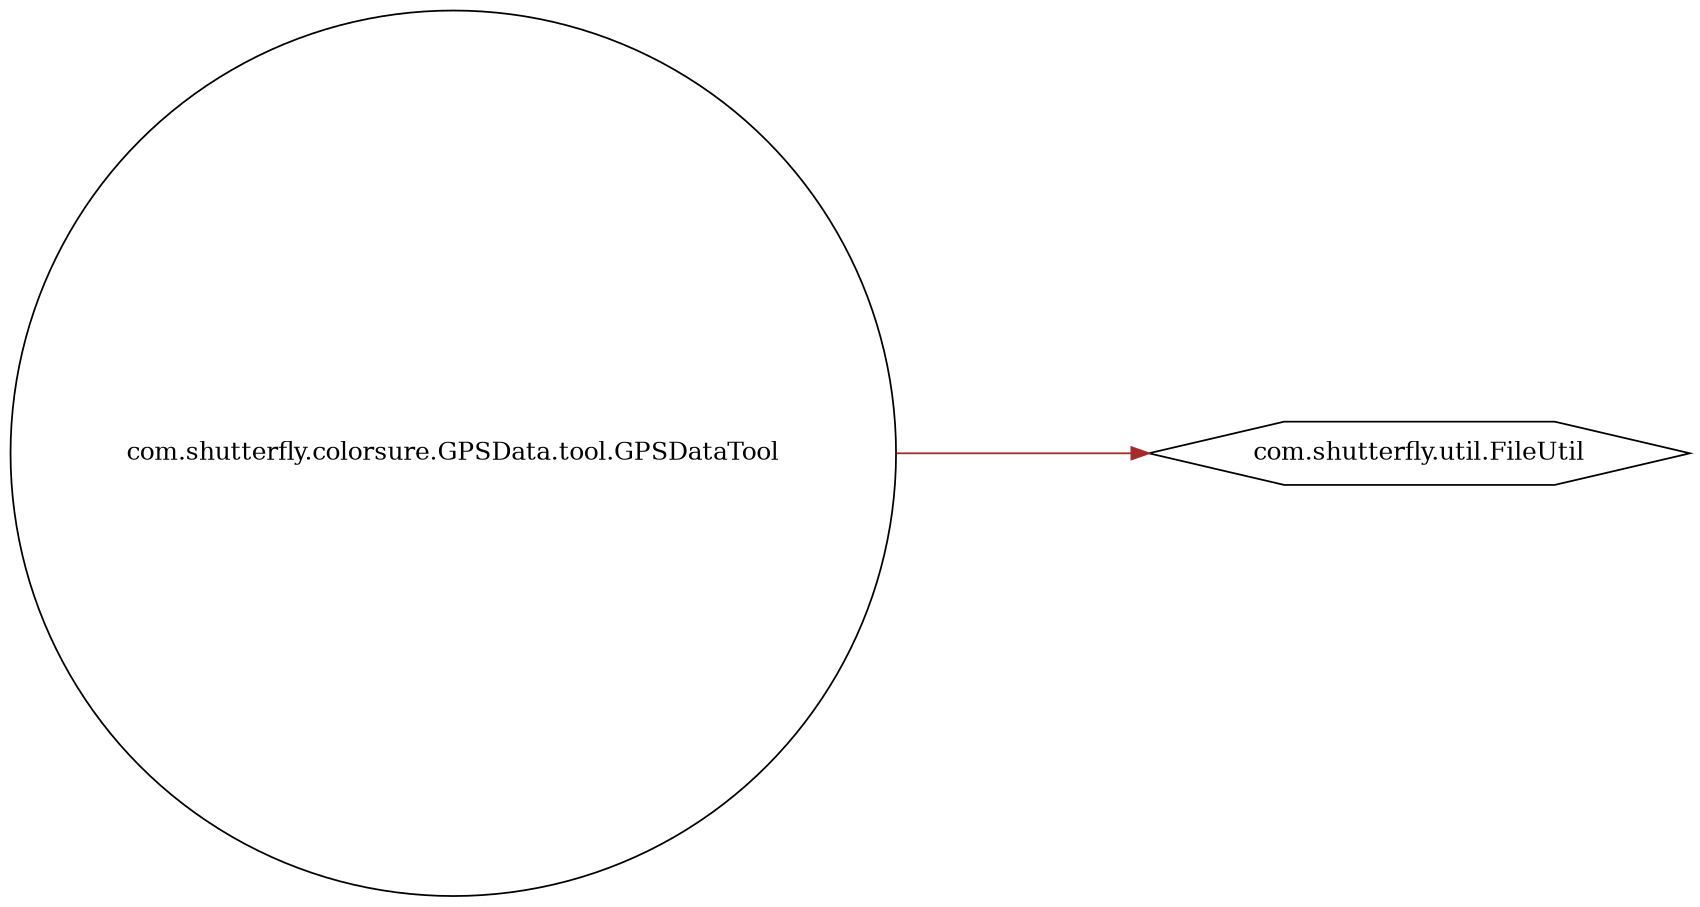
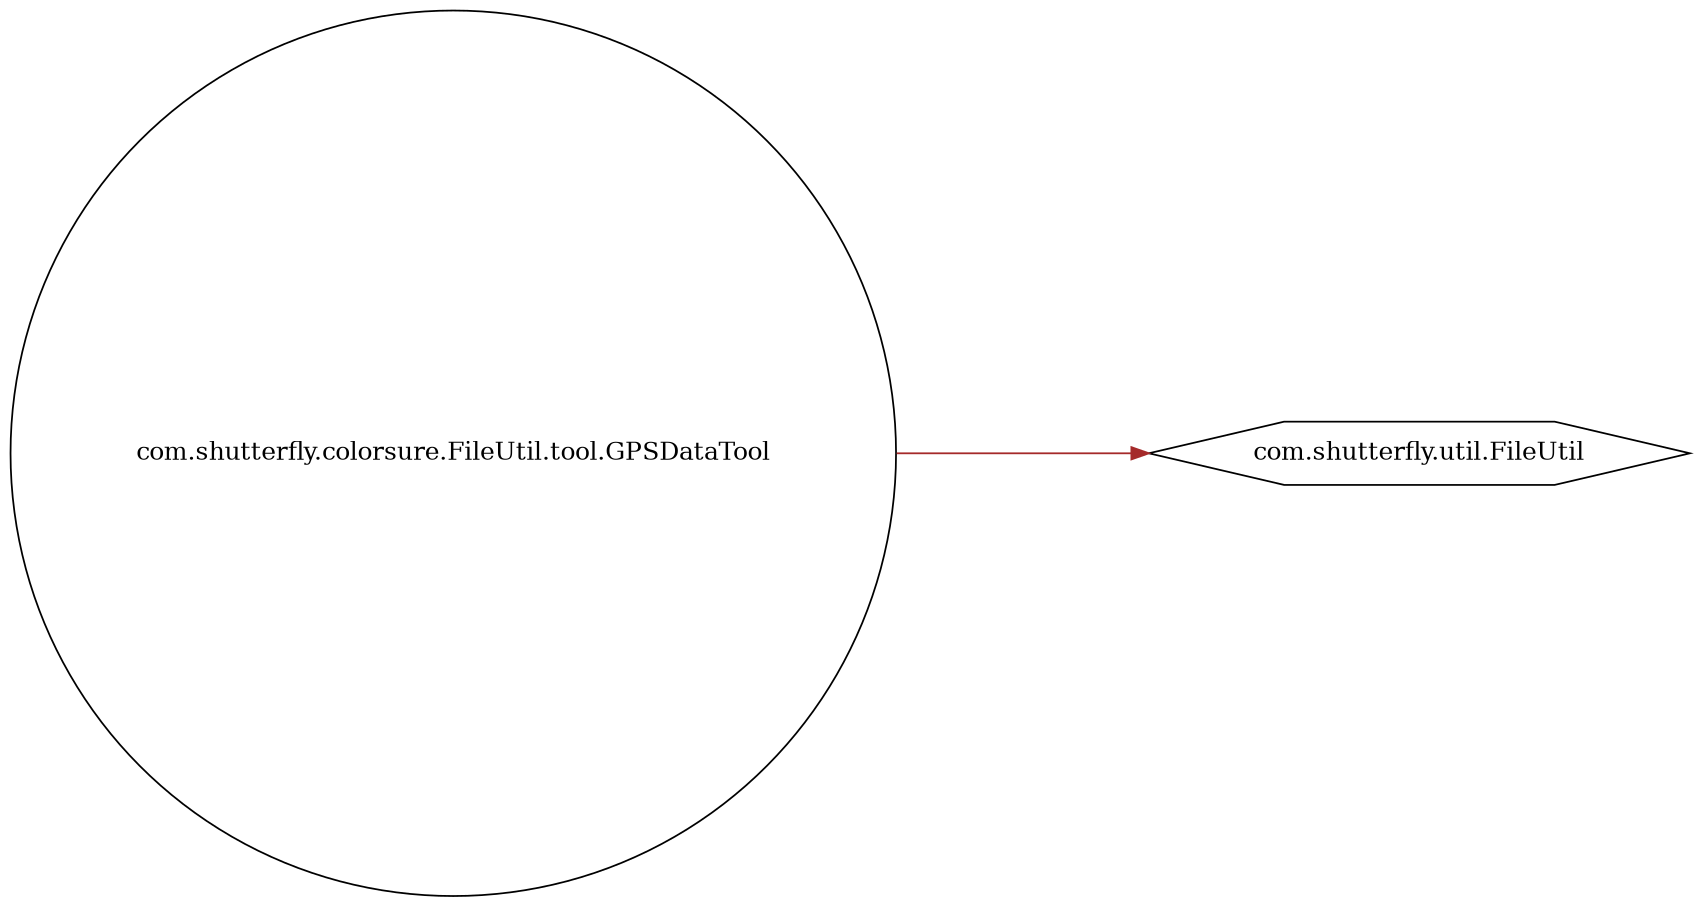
(453, 453) -> (453, 453)
